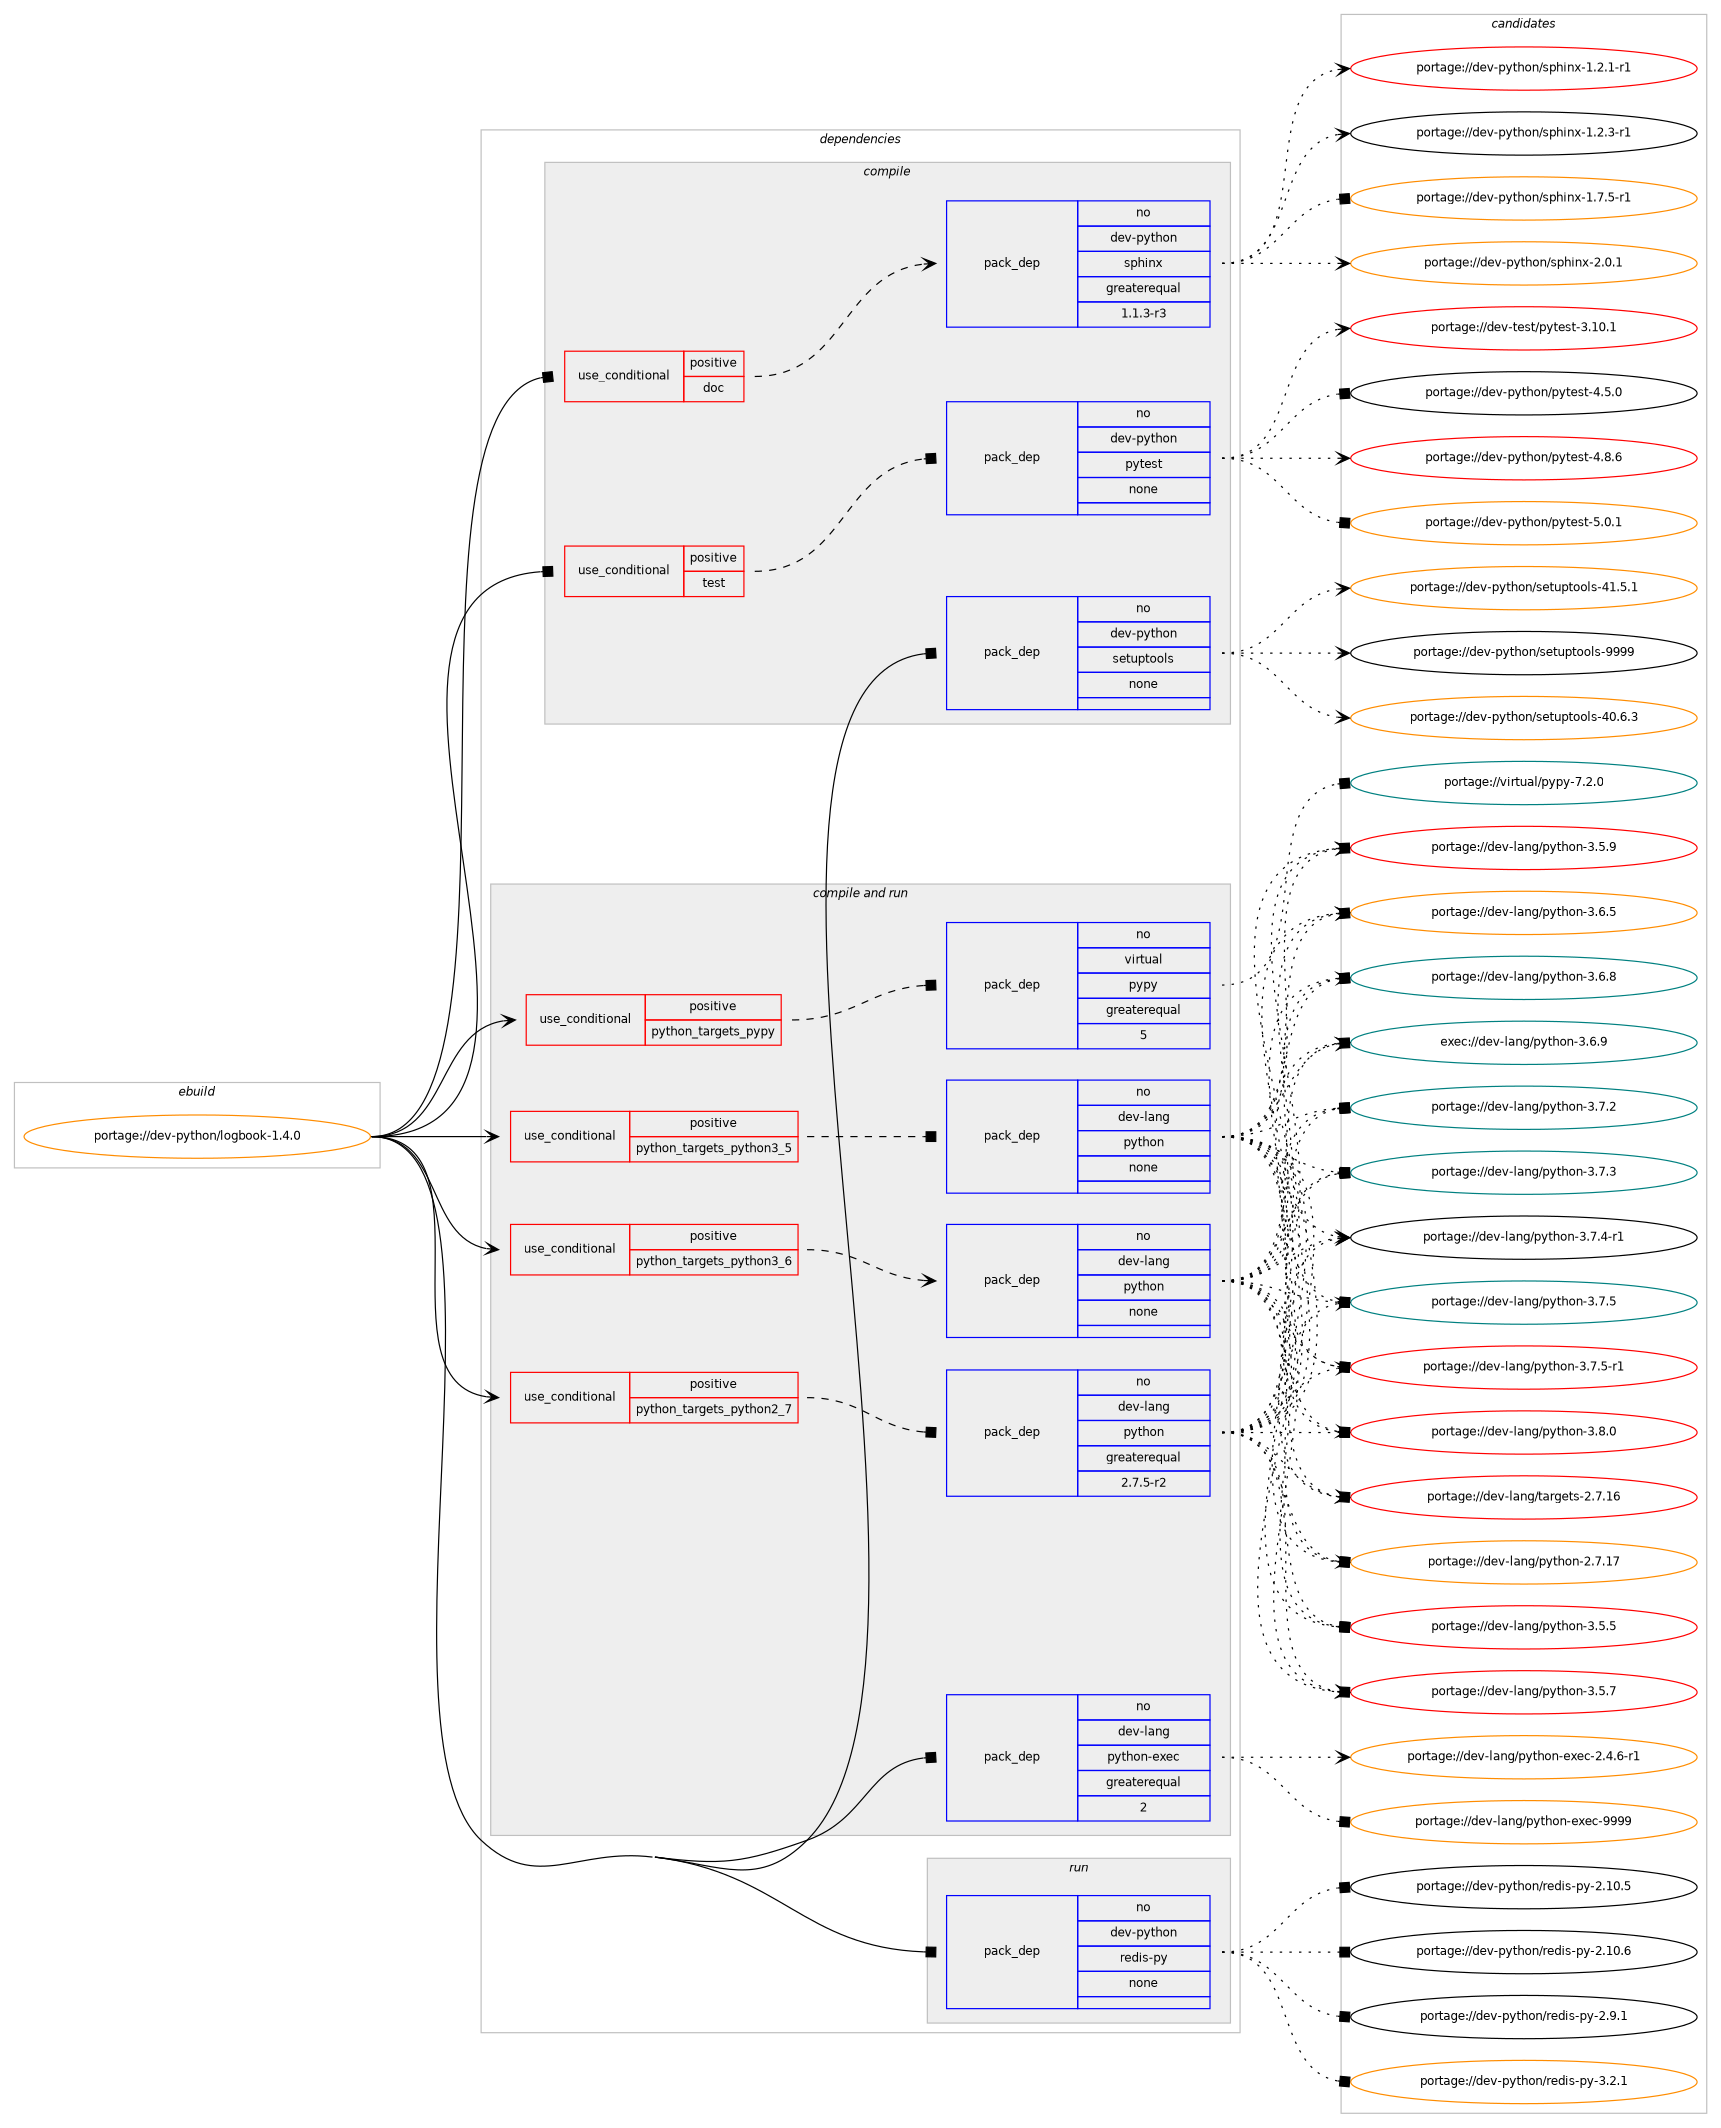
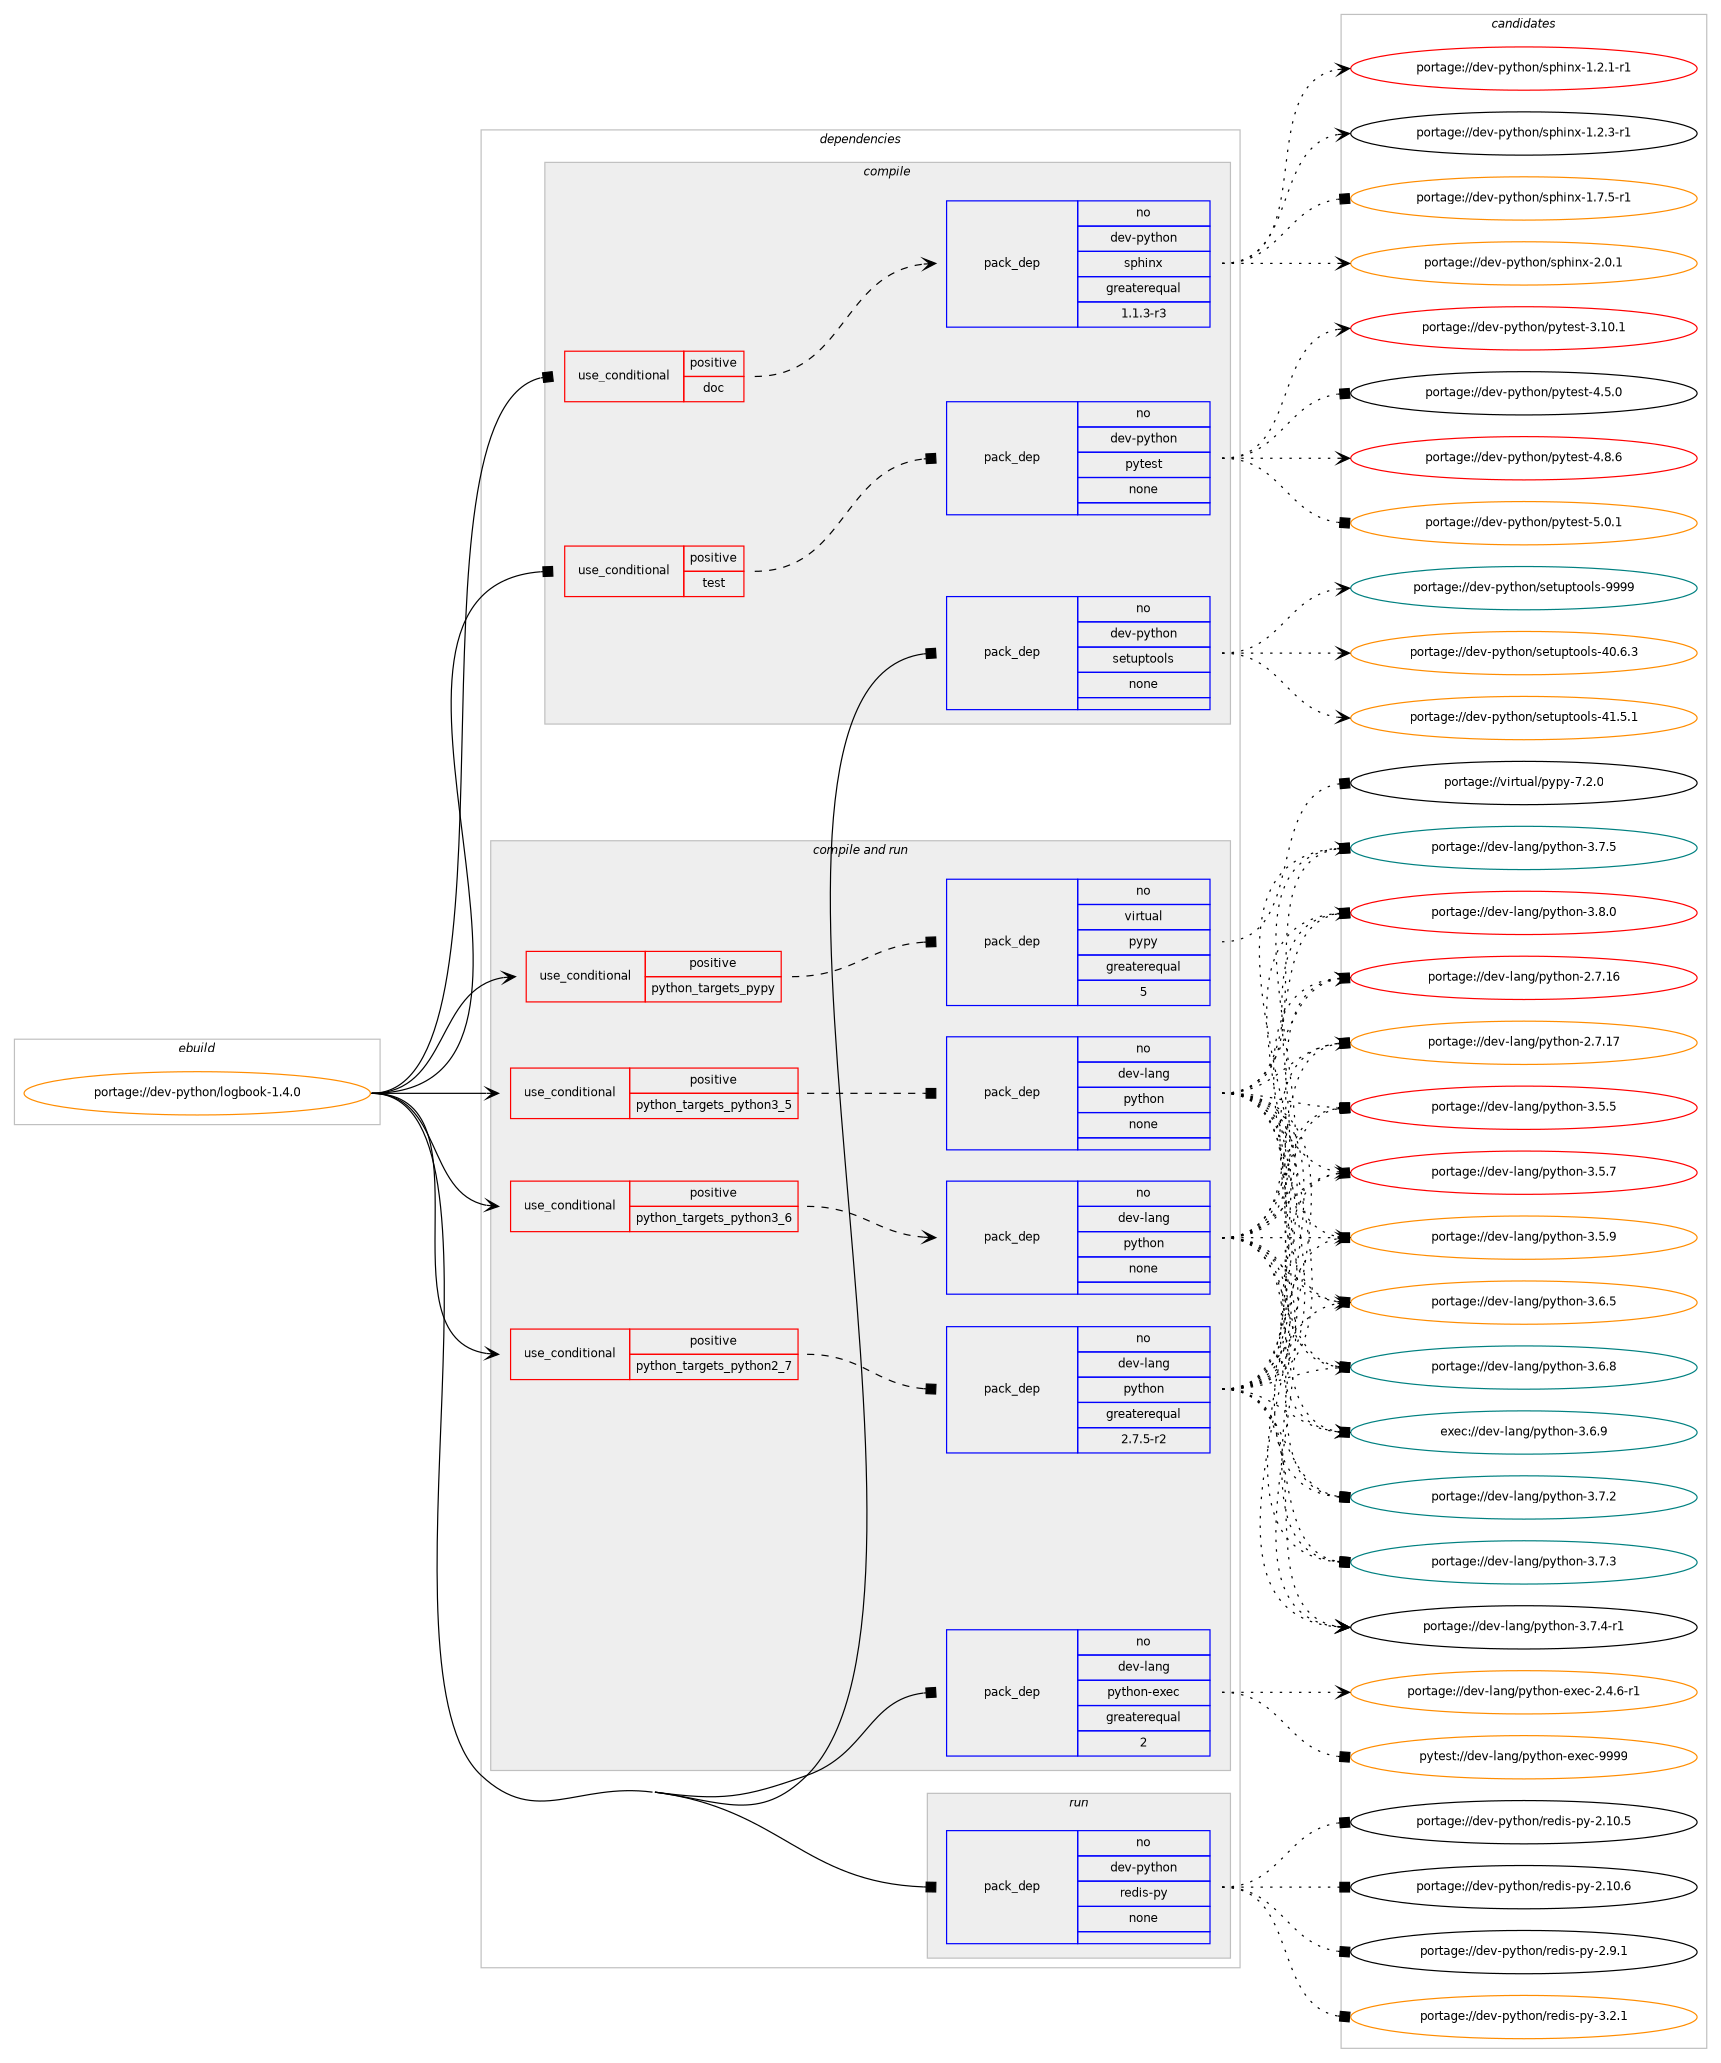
(1524, 328) -> (1524, 328)
(1524, 653) -> (1524, 588)
(1524, 783) -> (1524, 783)
(1524, 848) -> (1524, 1238)
(1524, 1368) -> none
(1524, 1497) -> (1524, 978)
(1524, 1822) -> (1524, 1757)
